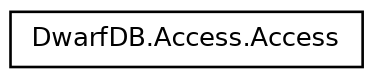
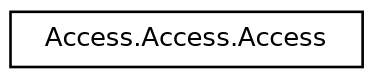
(187, 39) -> (187, 39)
